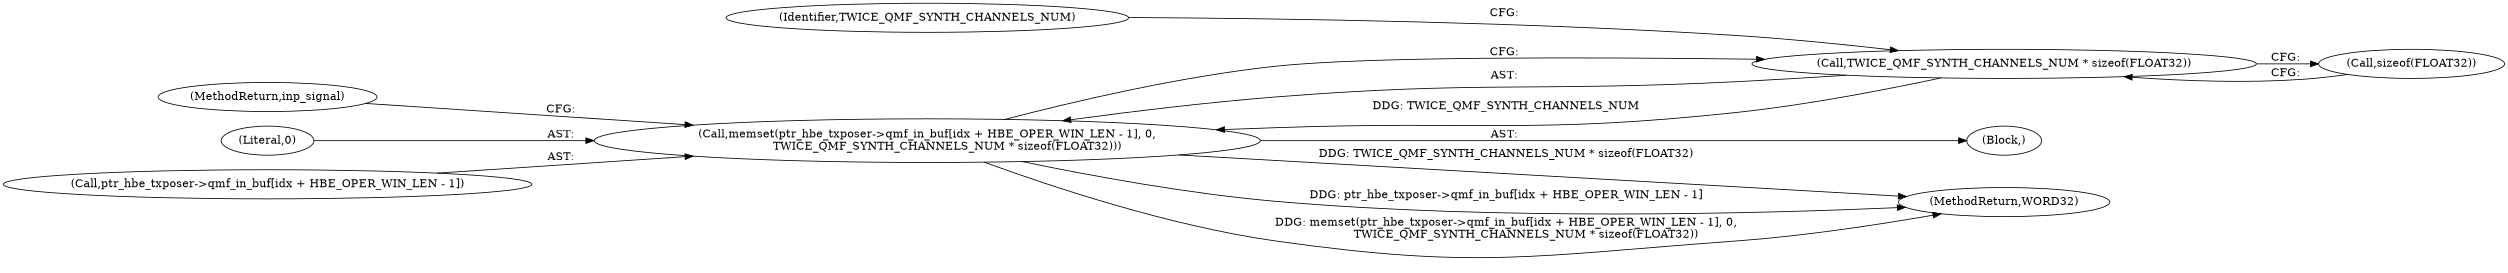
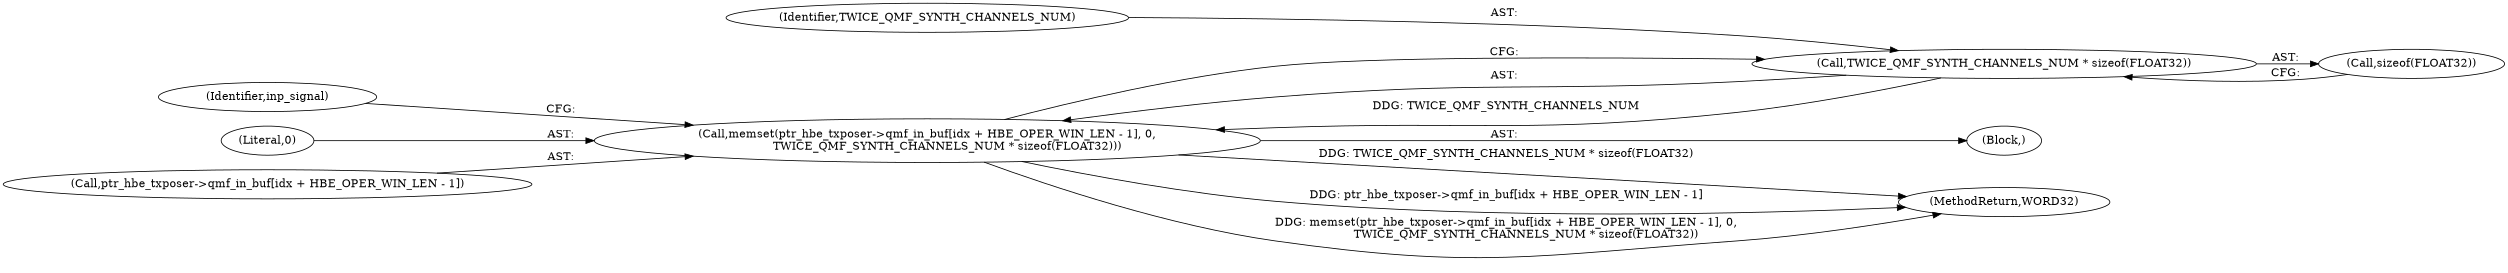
(1506, 13) -> (1506, 13)
(2288, 58) -> (2288, 58)
(268, 97) -> (268, 97)
